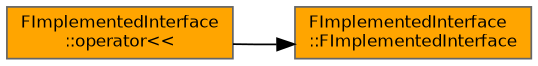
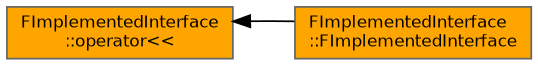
(255, 44) -> (272, 21)
